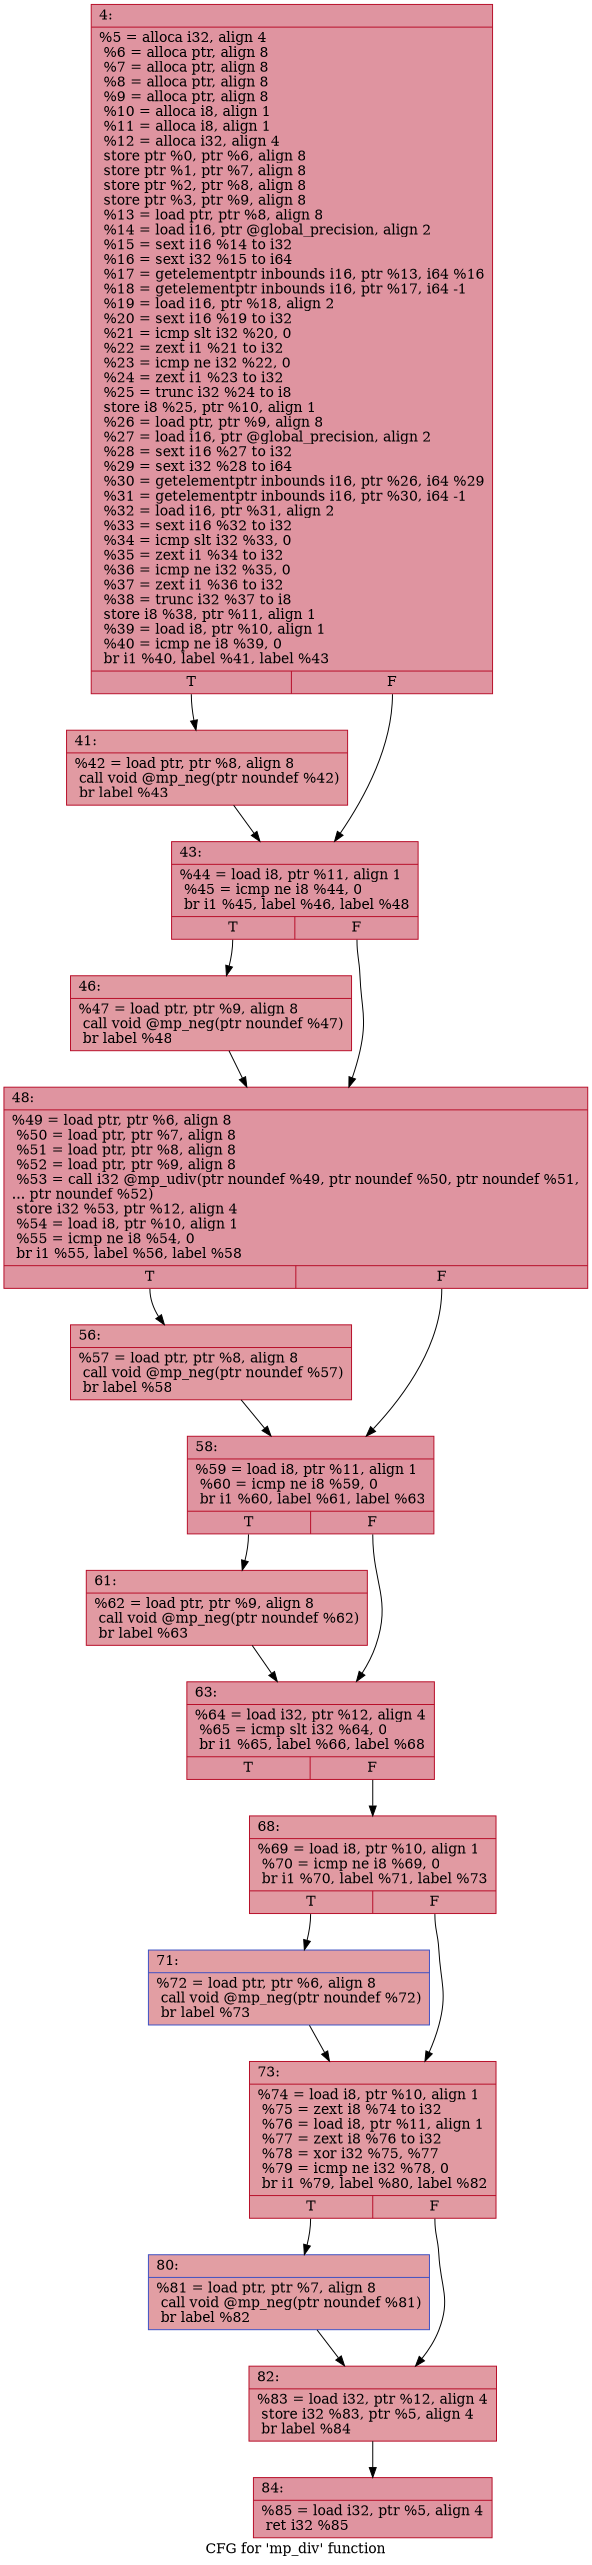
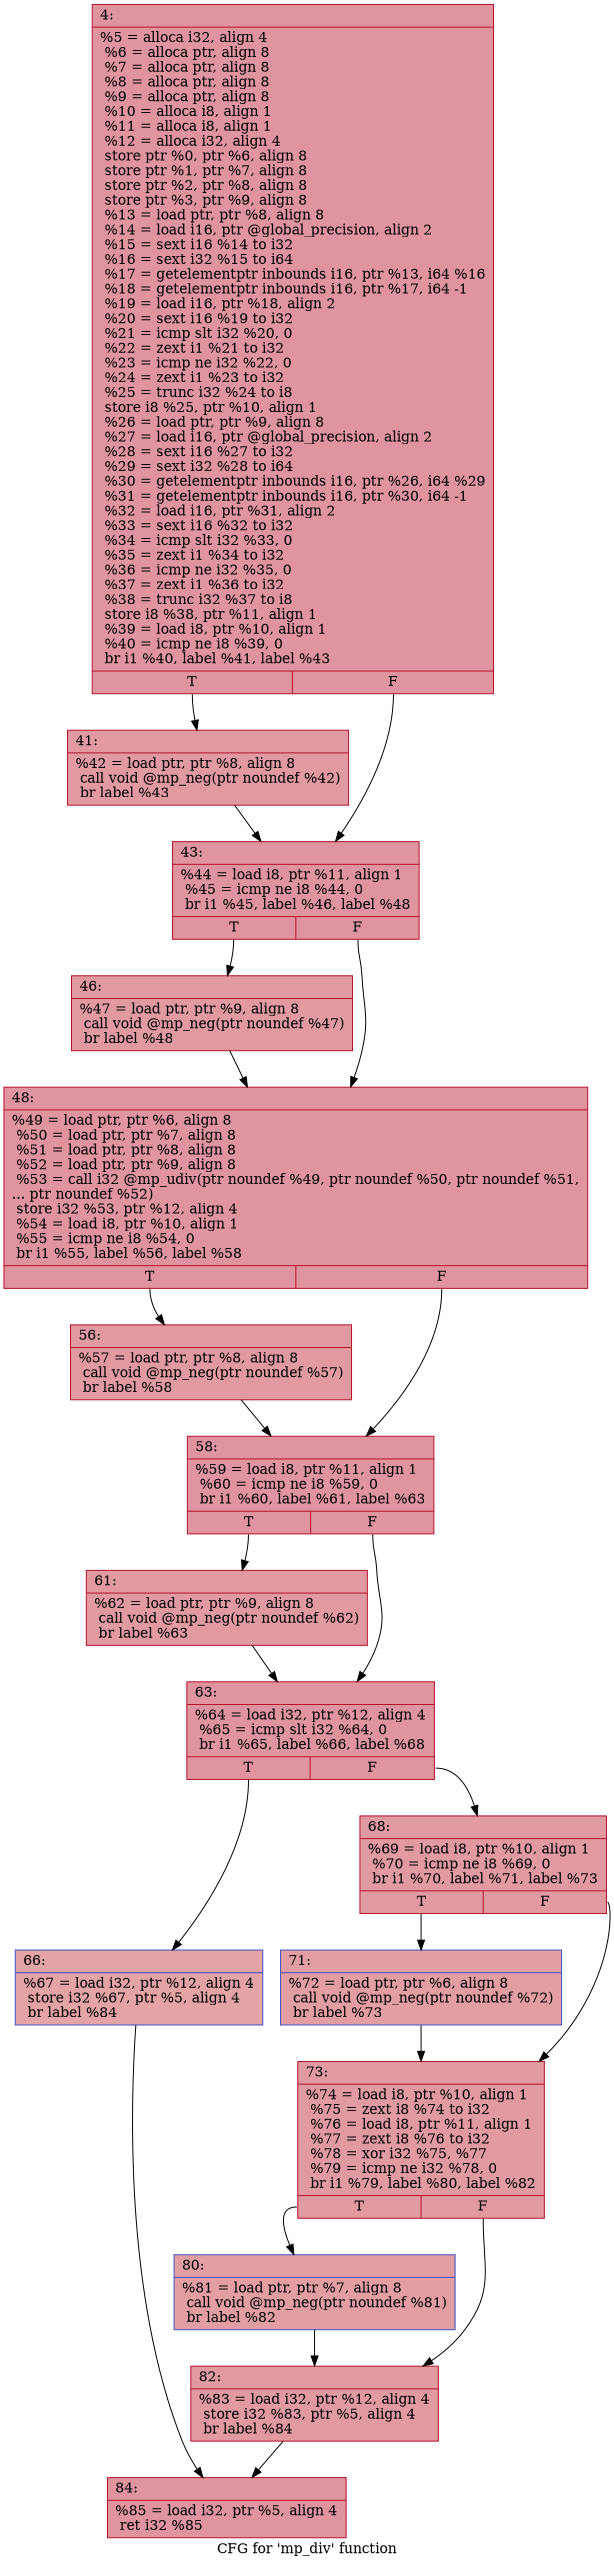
none -> (139, 1988)
